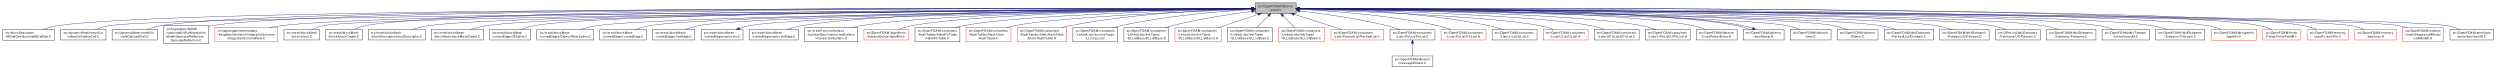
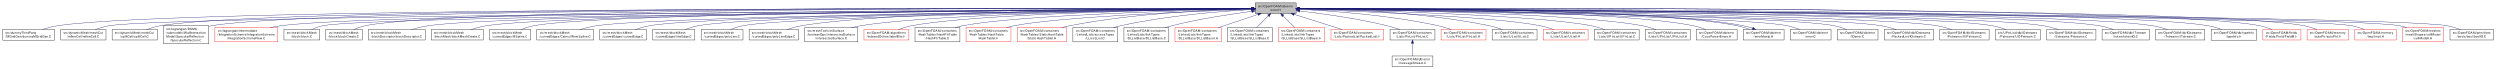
(997, 14) -> (991, 14)
(29, 35) -> (29, 35)
(2234, 35) -> (2234, 35)
